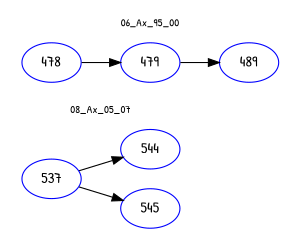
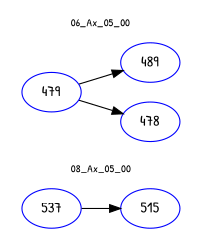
(150, 24) -> (101, 24)
(96, 63) -> (96, 105)
(101, 110) -> (101, 170)
(150, 149) -> none
(150, 208) -> (150, 208)
